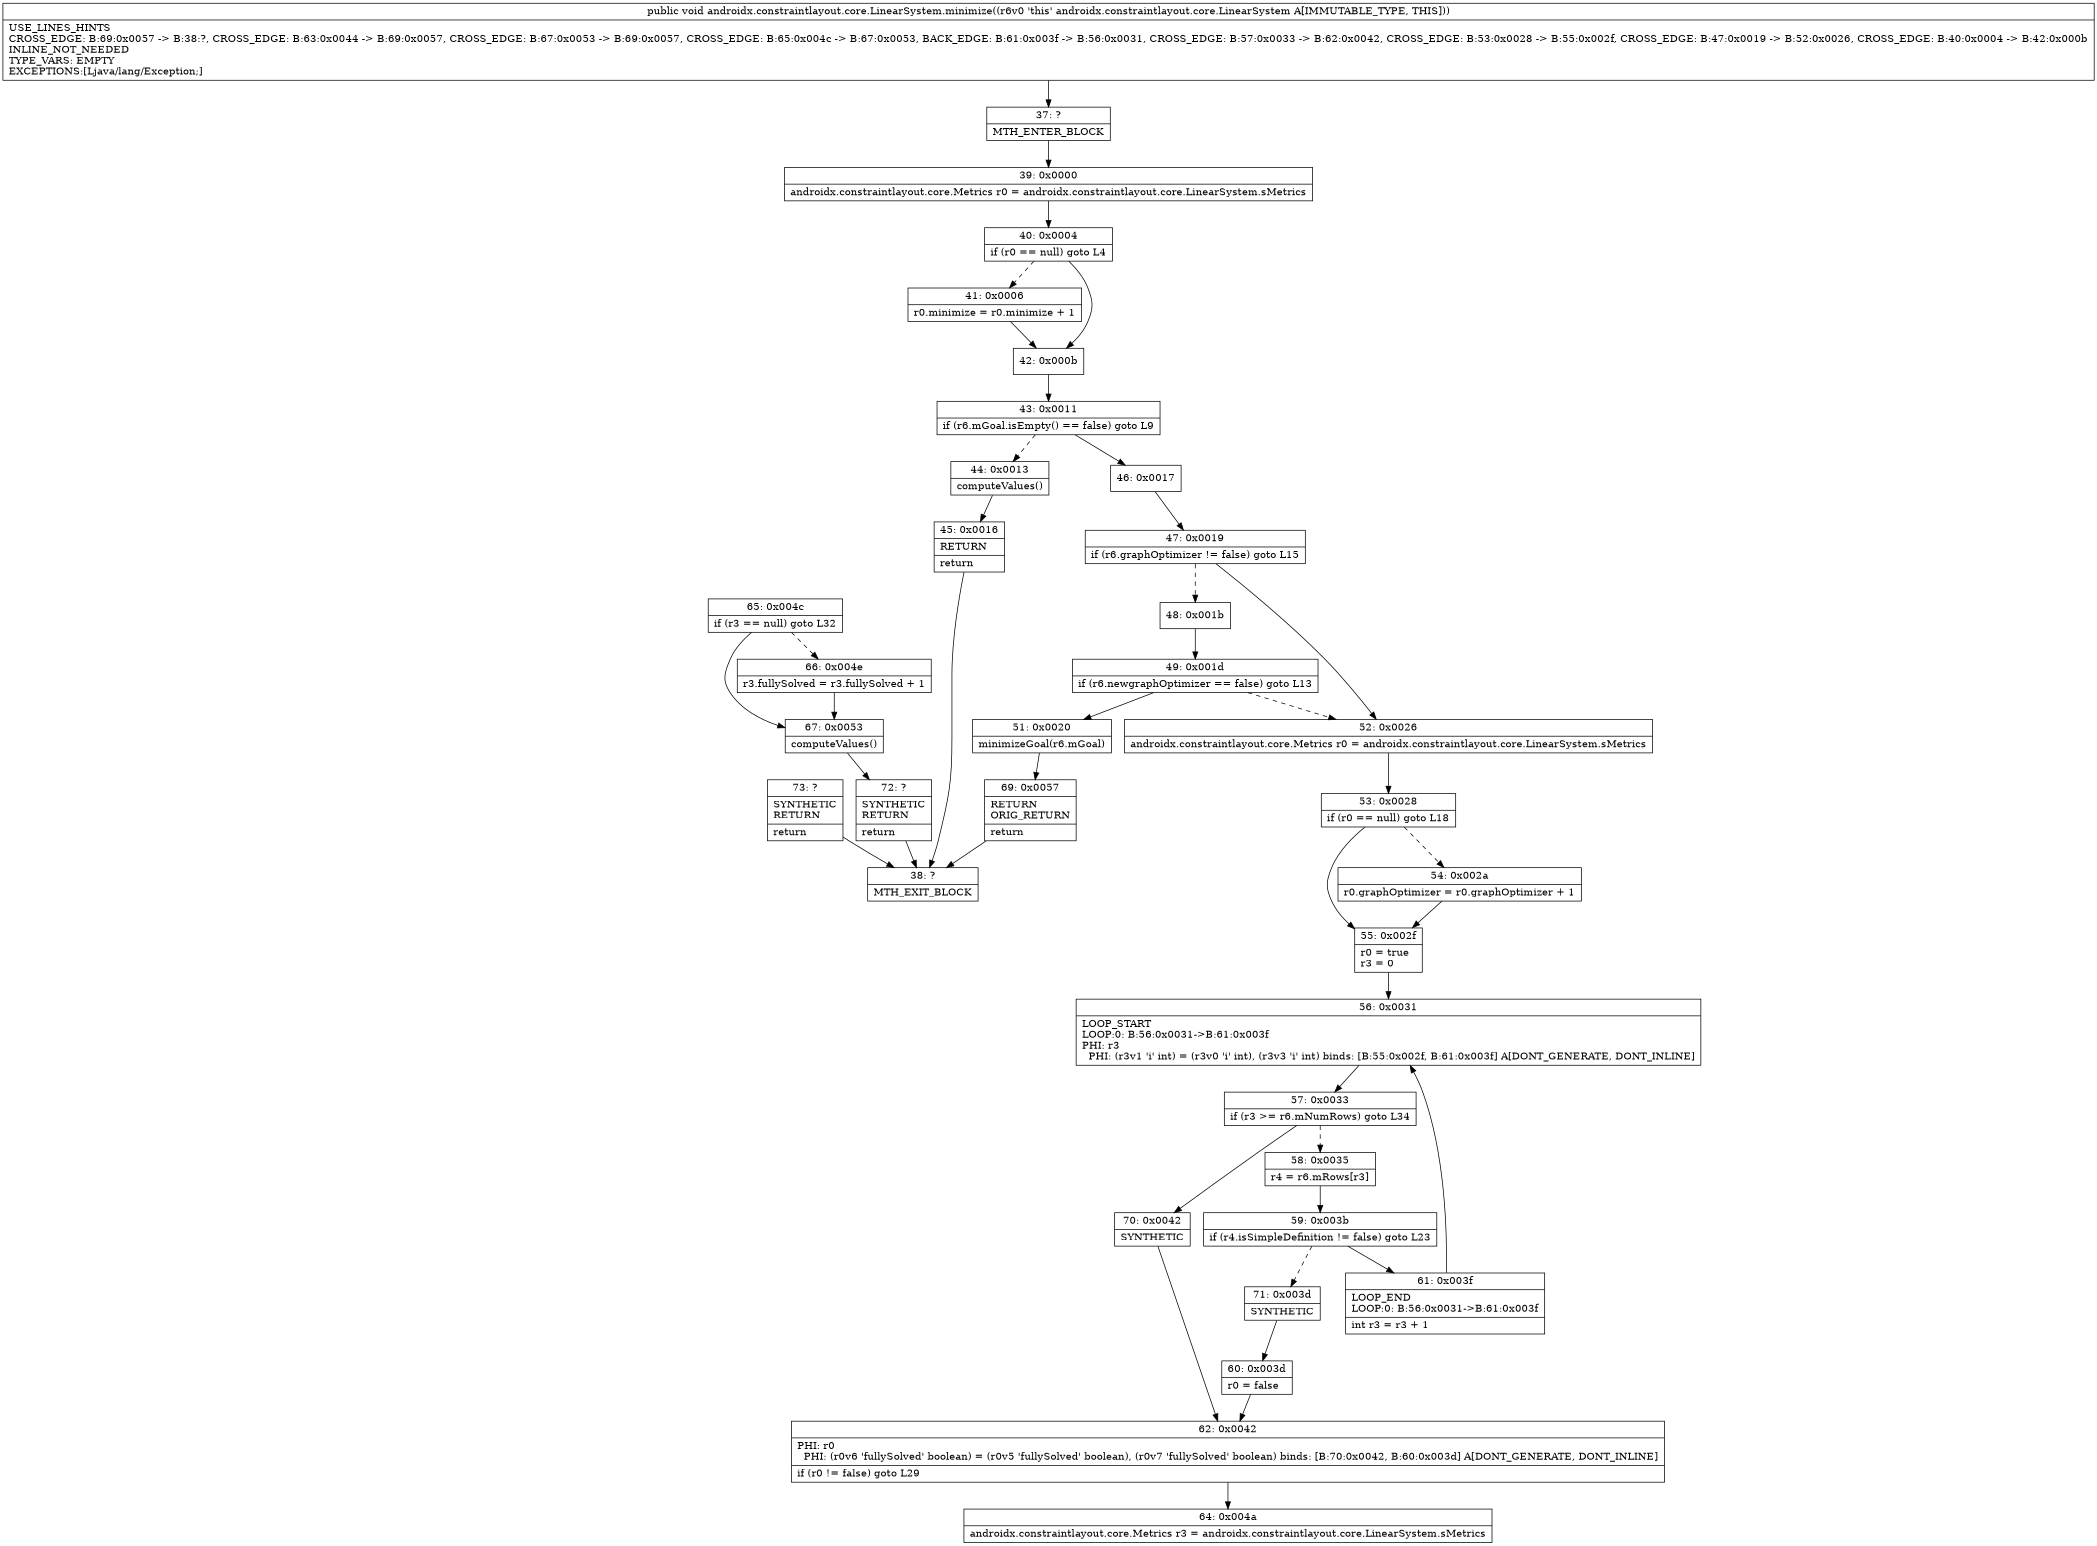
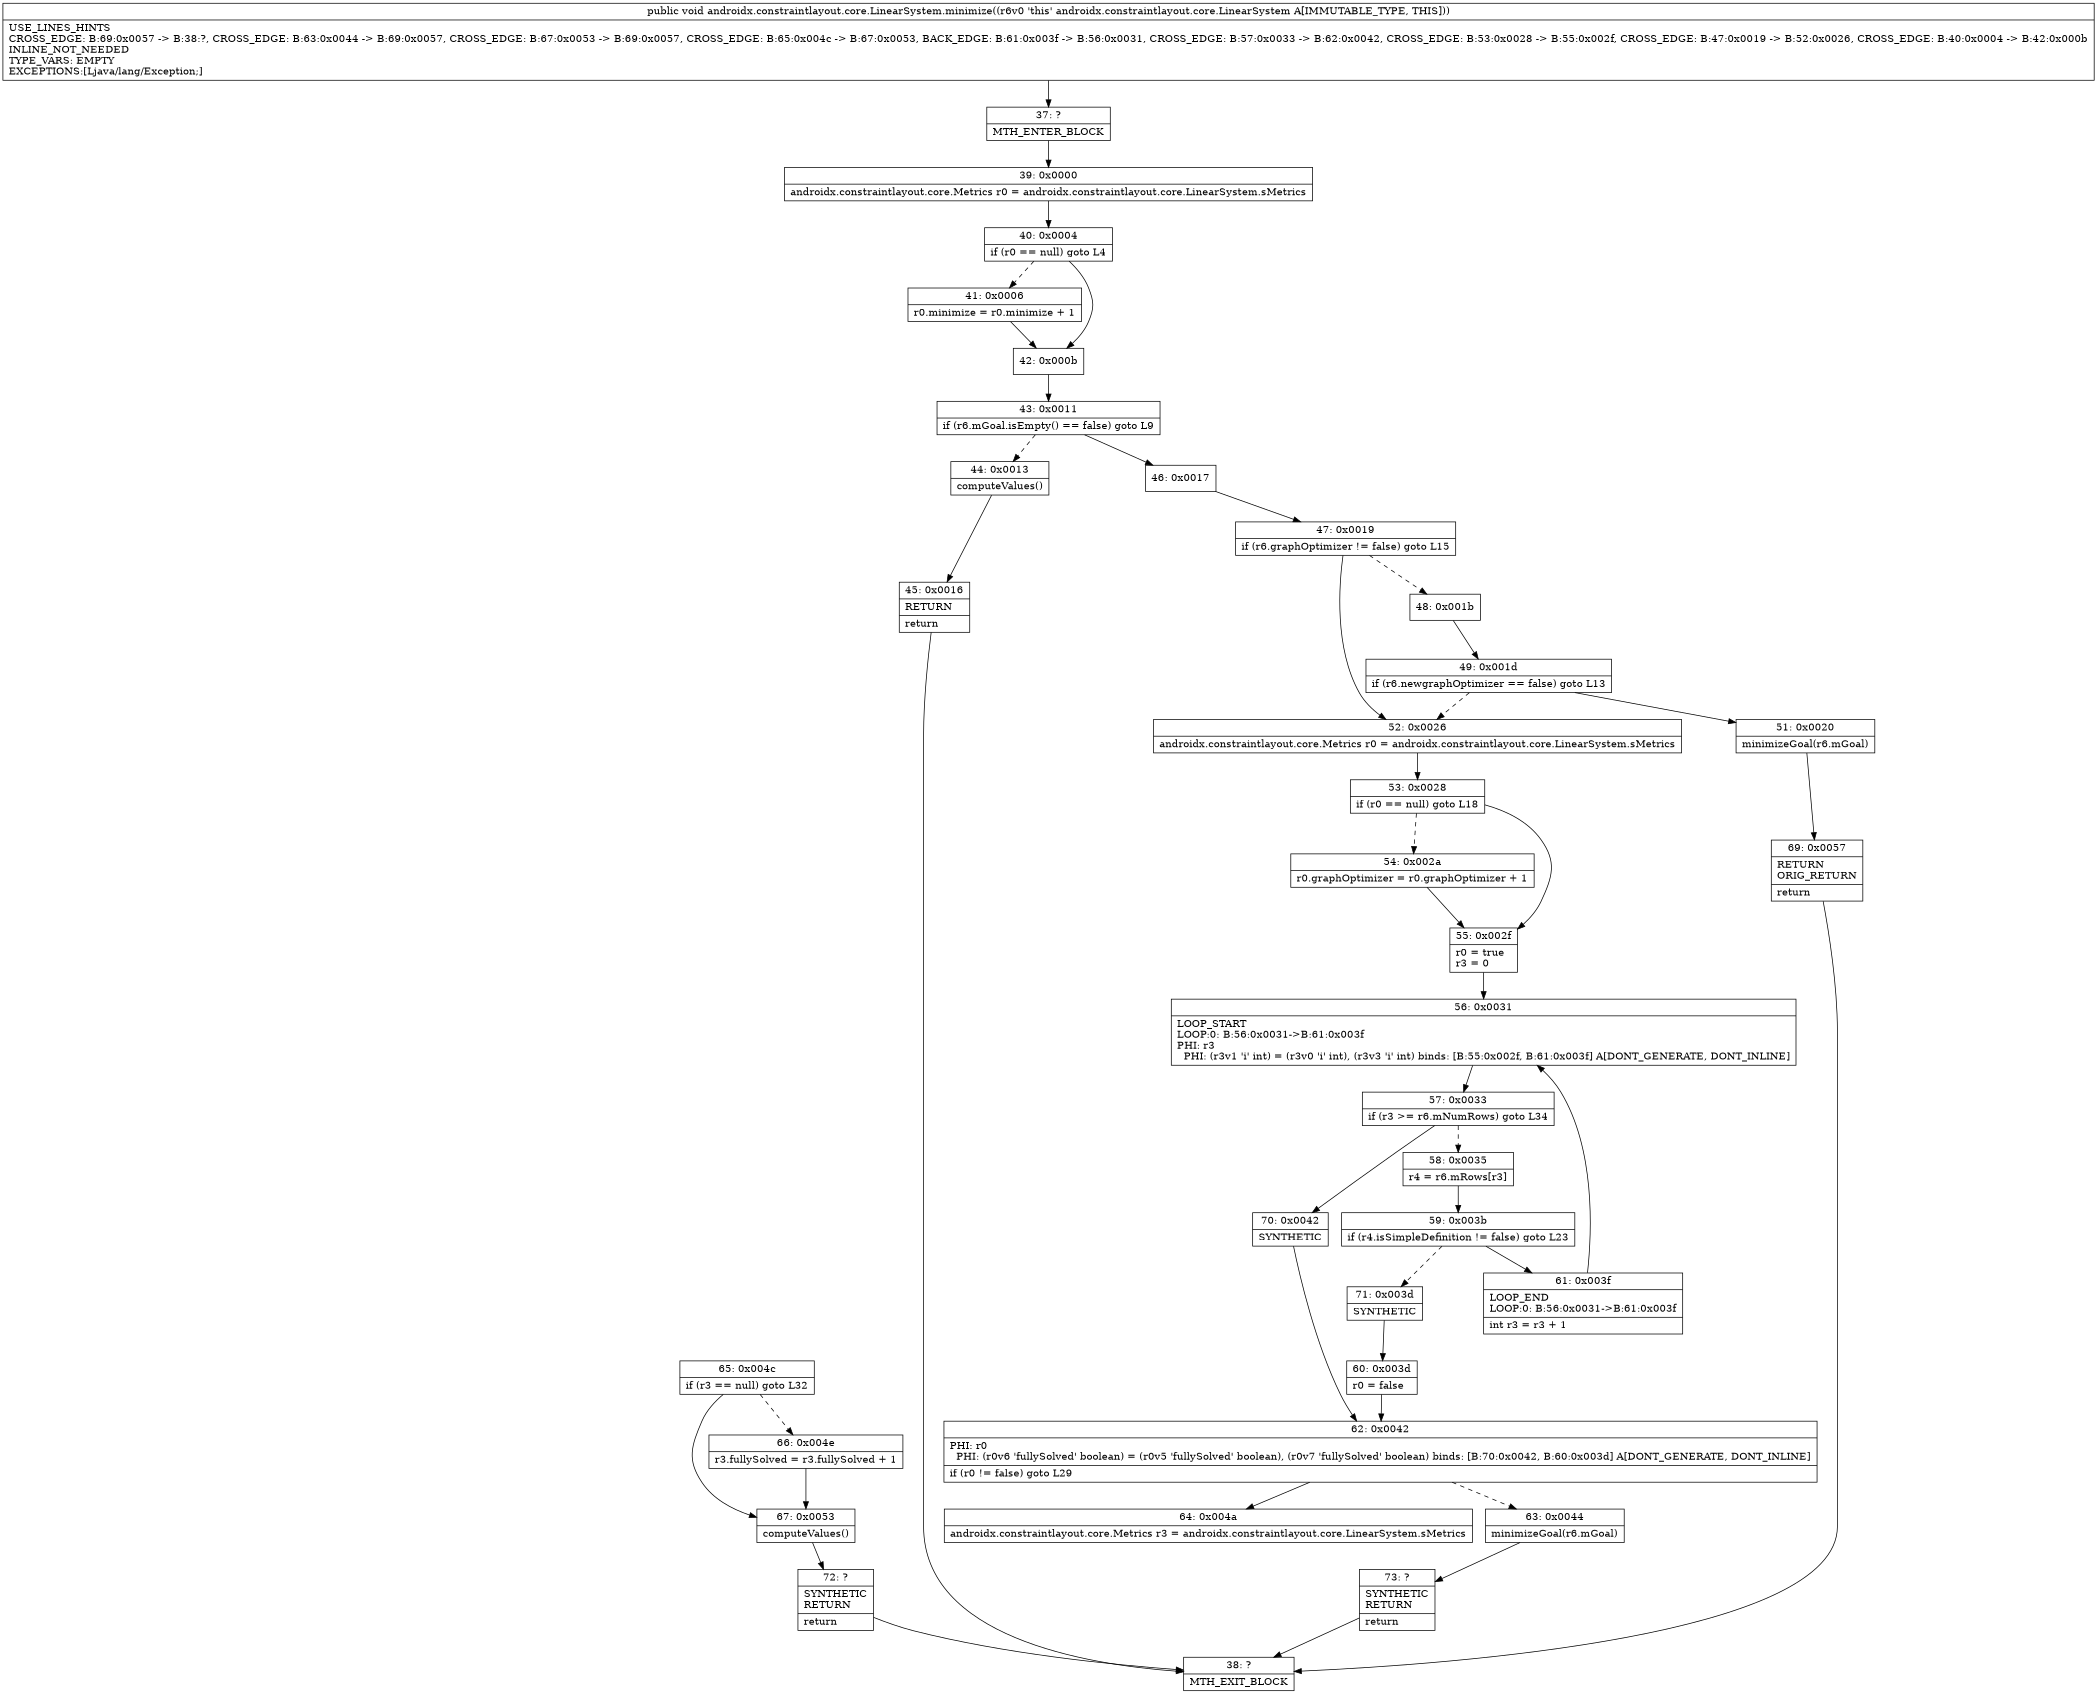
none -> (1555, 1526)
